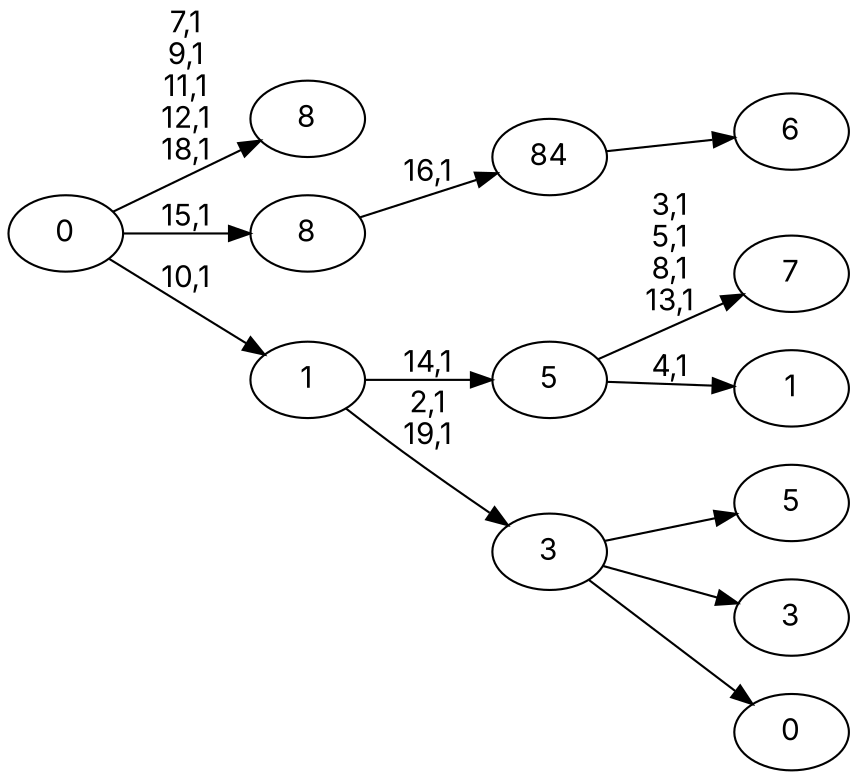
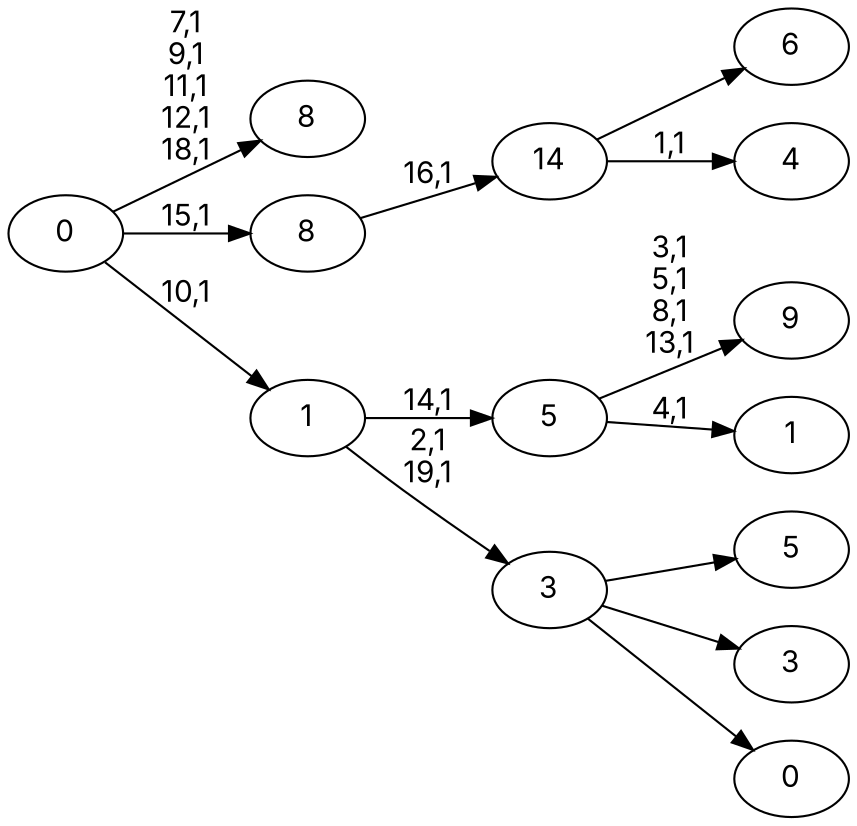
(550, 157) -> (550, 161)
none -> (792, 161)
(792, 274) -> (792, 320)
